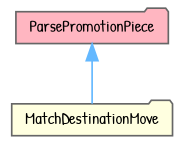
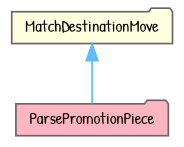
(92, 82) -> (92, 82)
